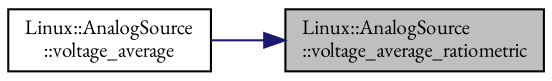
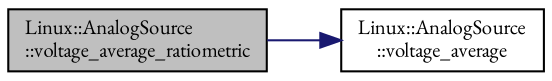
(237, 40) -> (294, 40)
